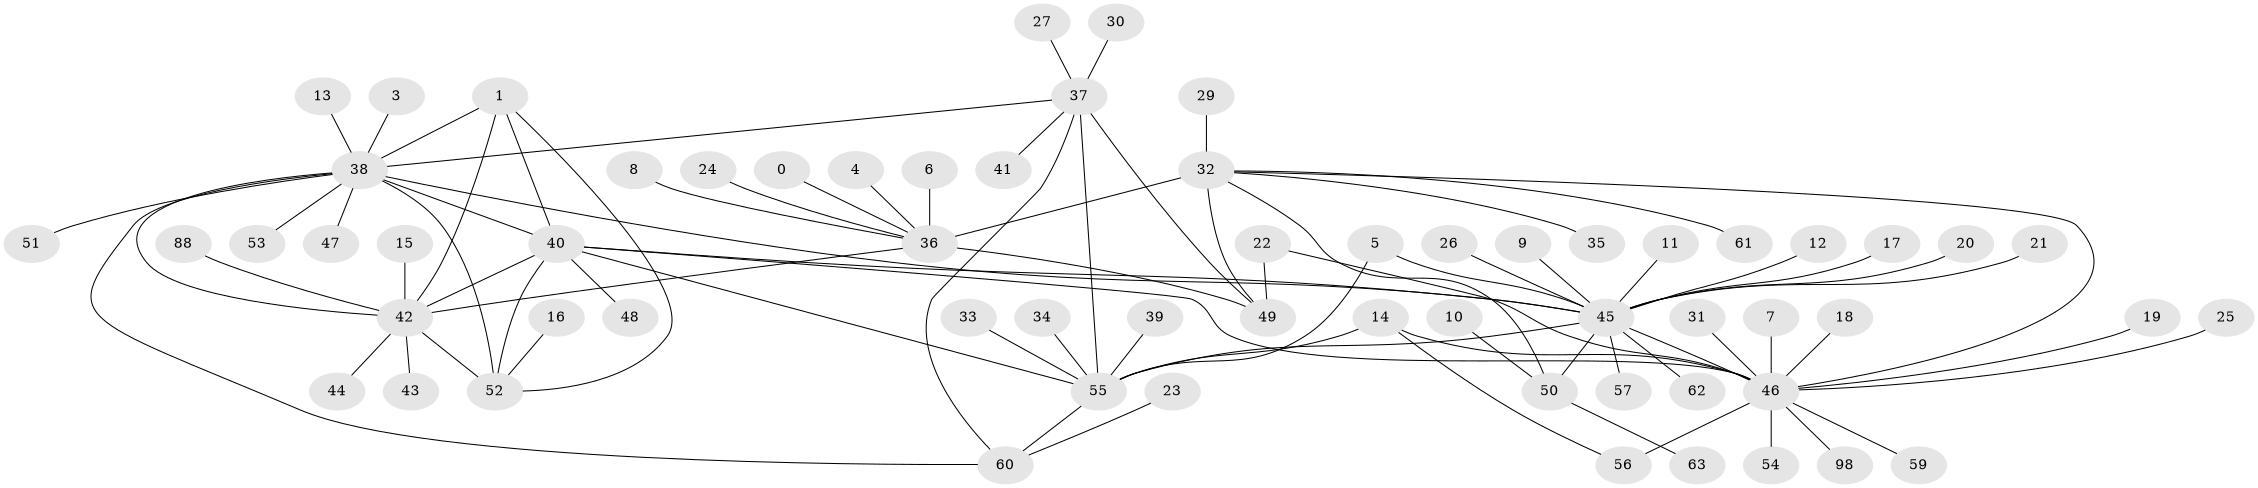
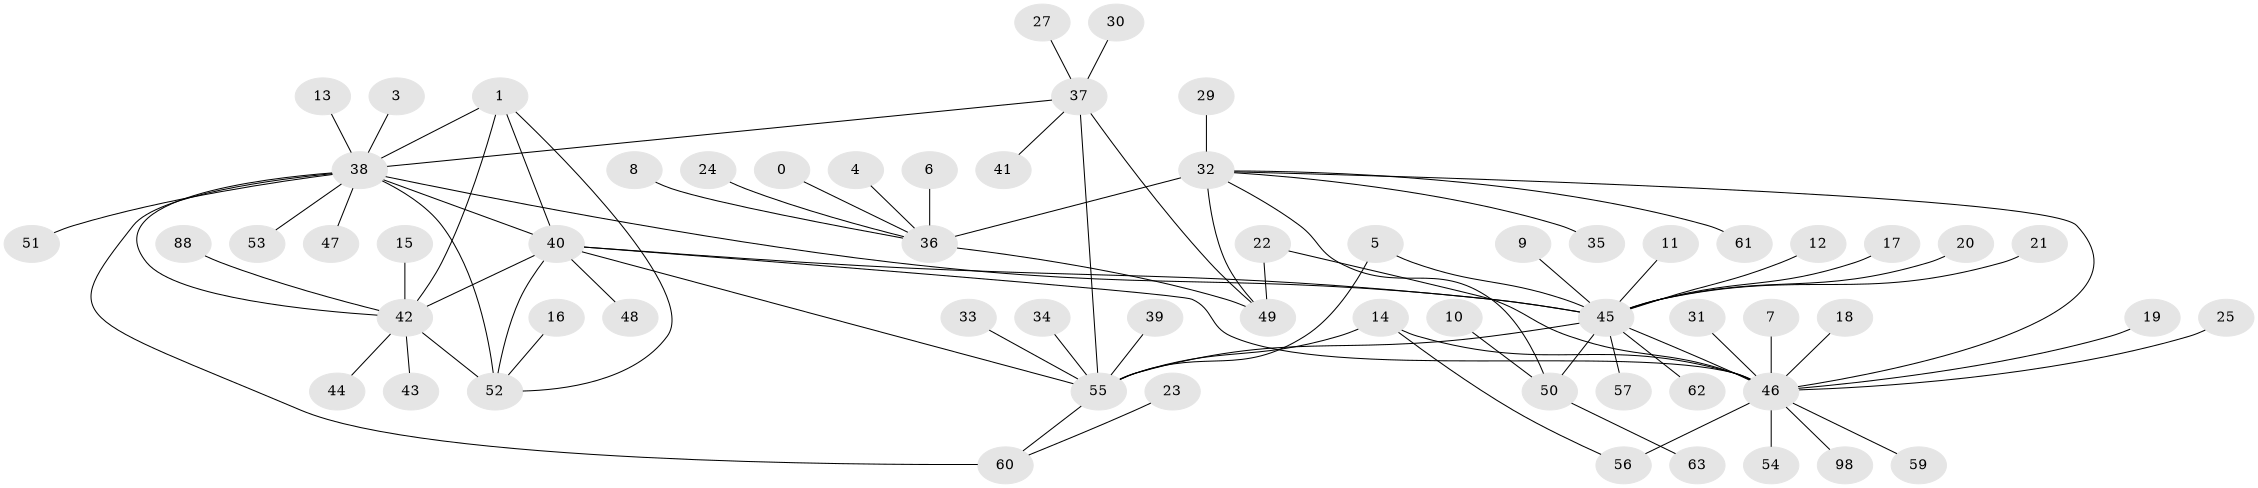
(1449, 244) -> none
(644, 282) -> none
(948, 282) -> none
